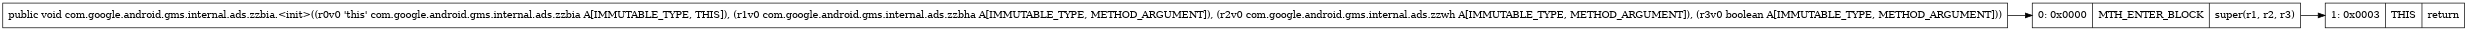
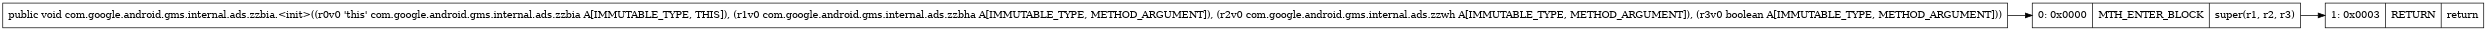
(2404, 15) -> (2413, 15)
